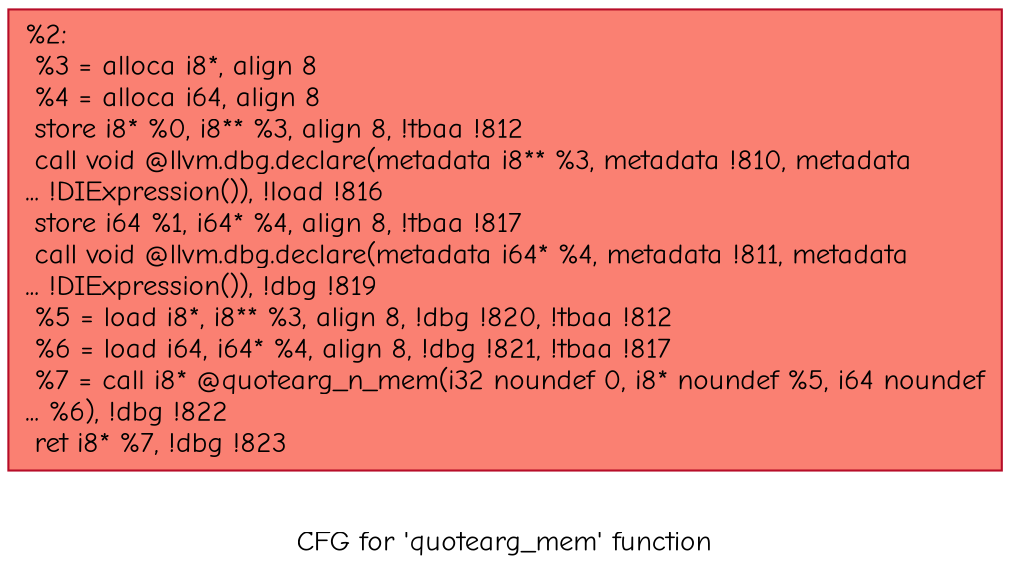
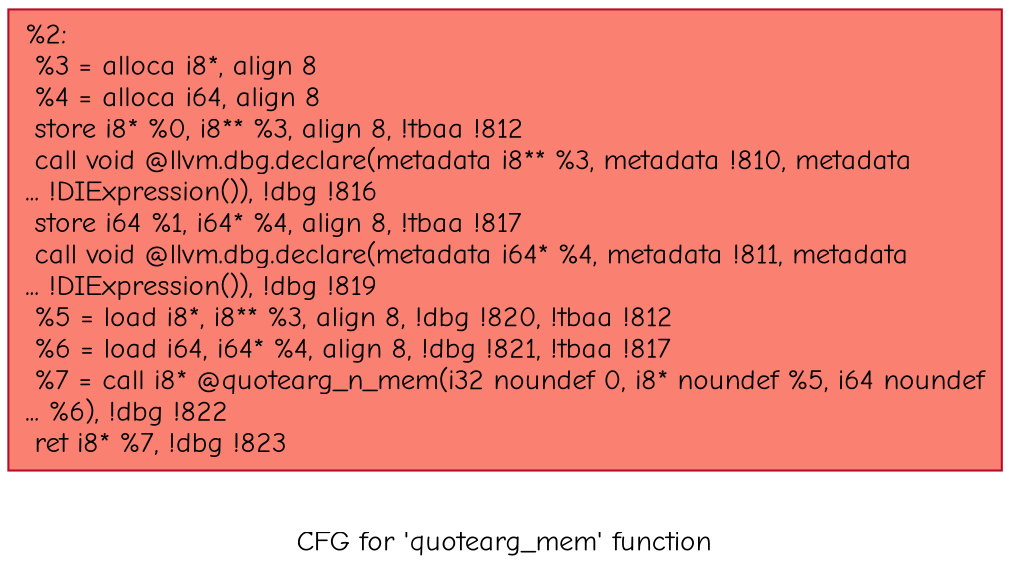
(205, 192) -> (202, 192)
